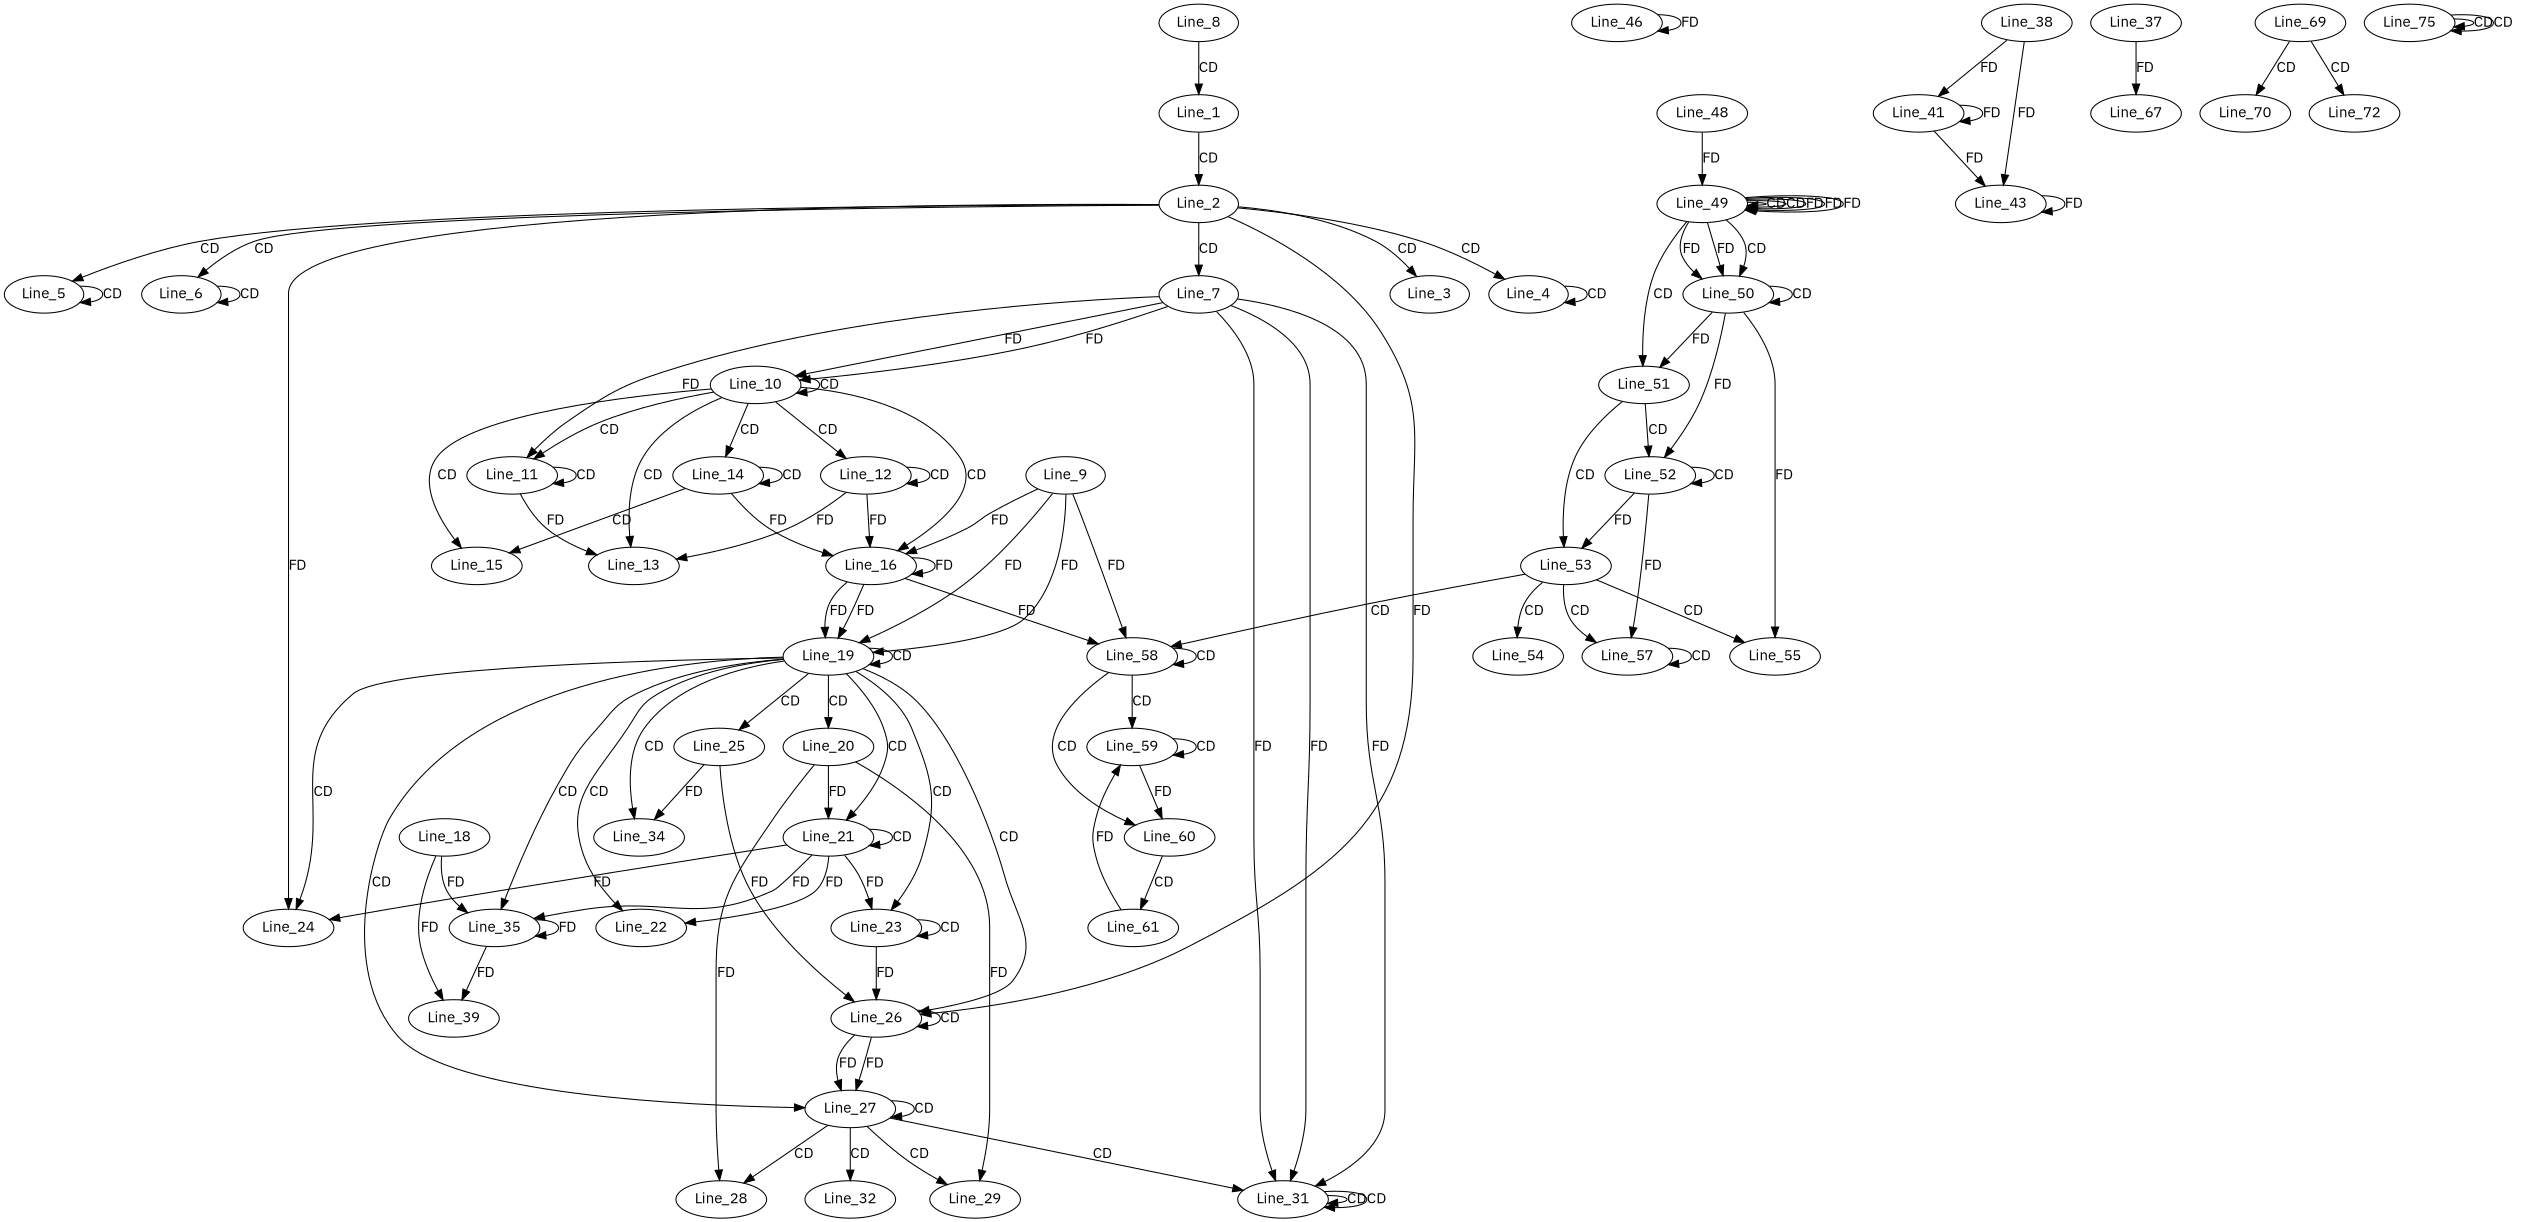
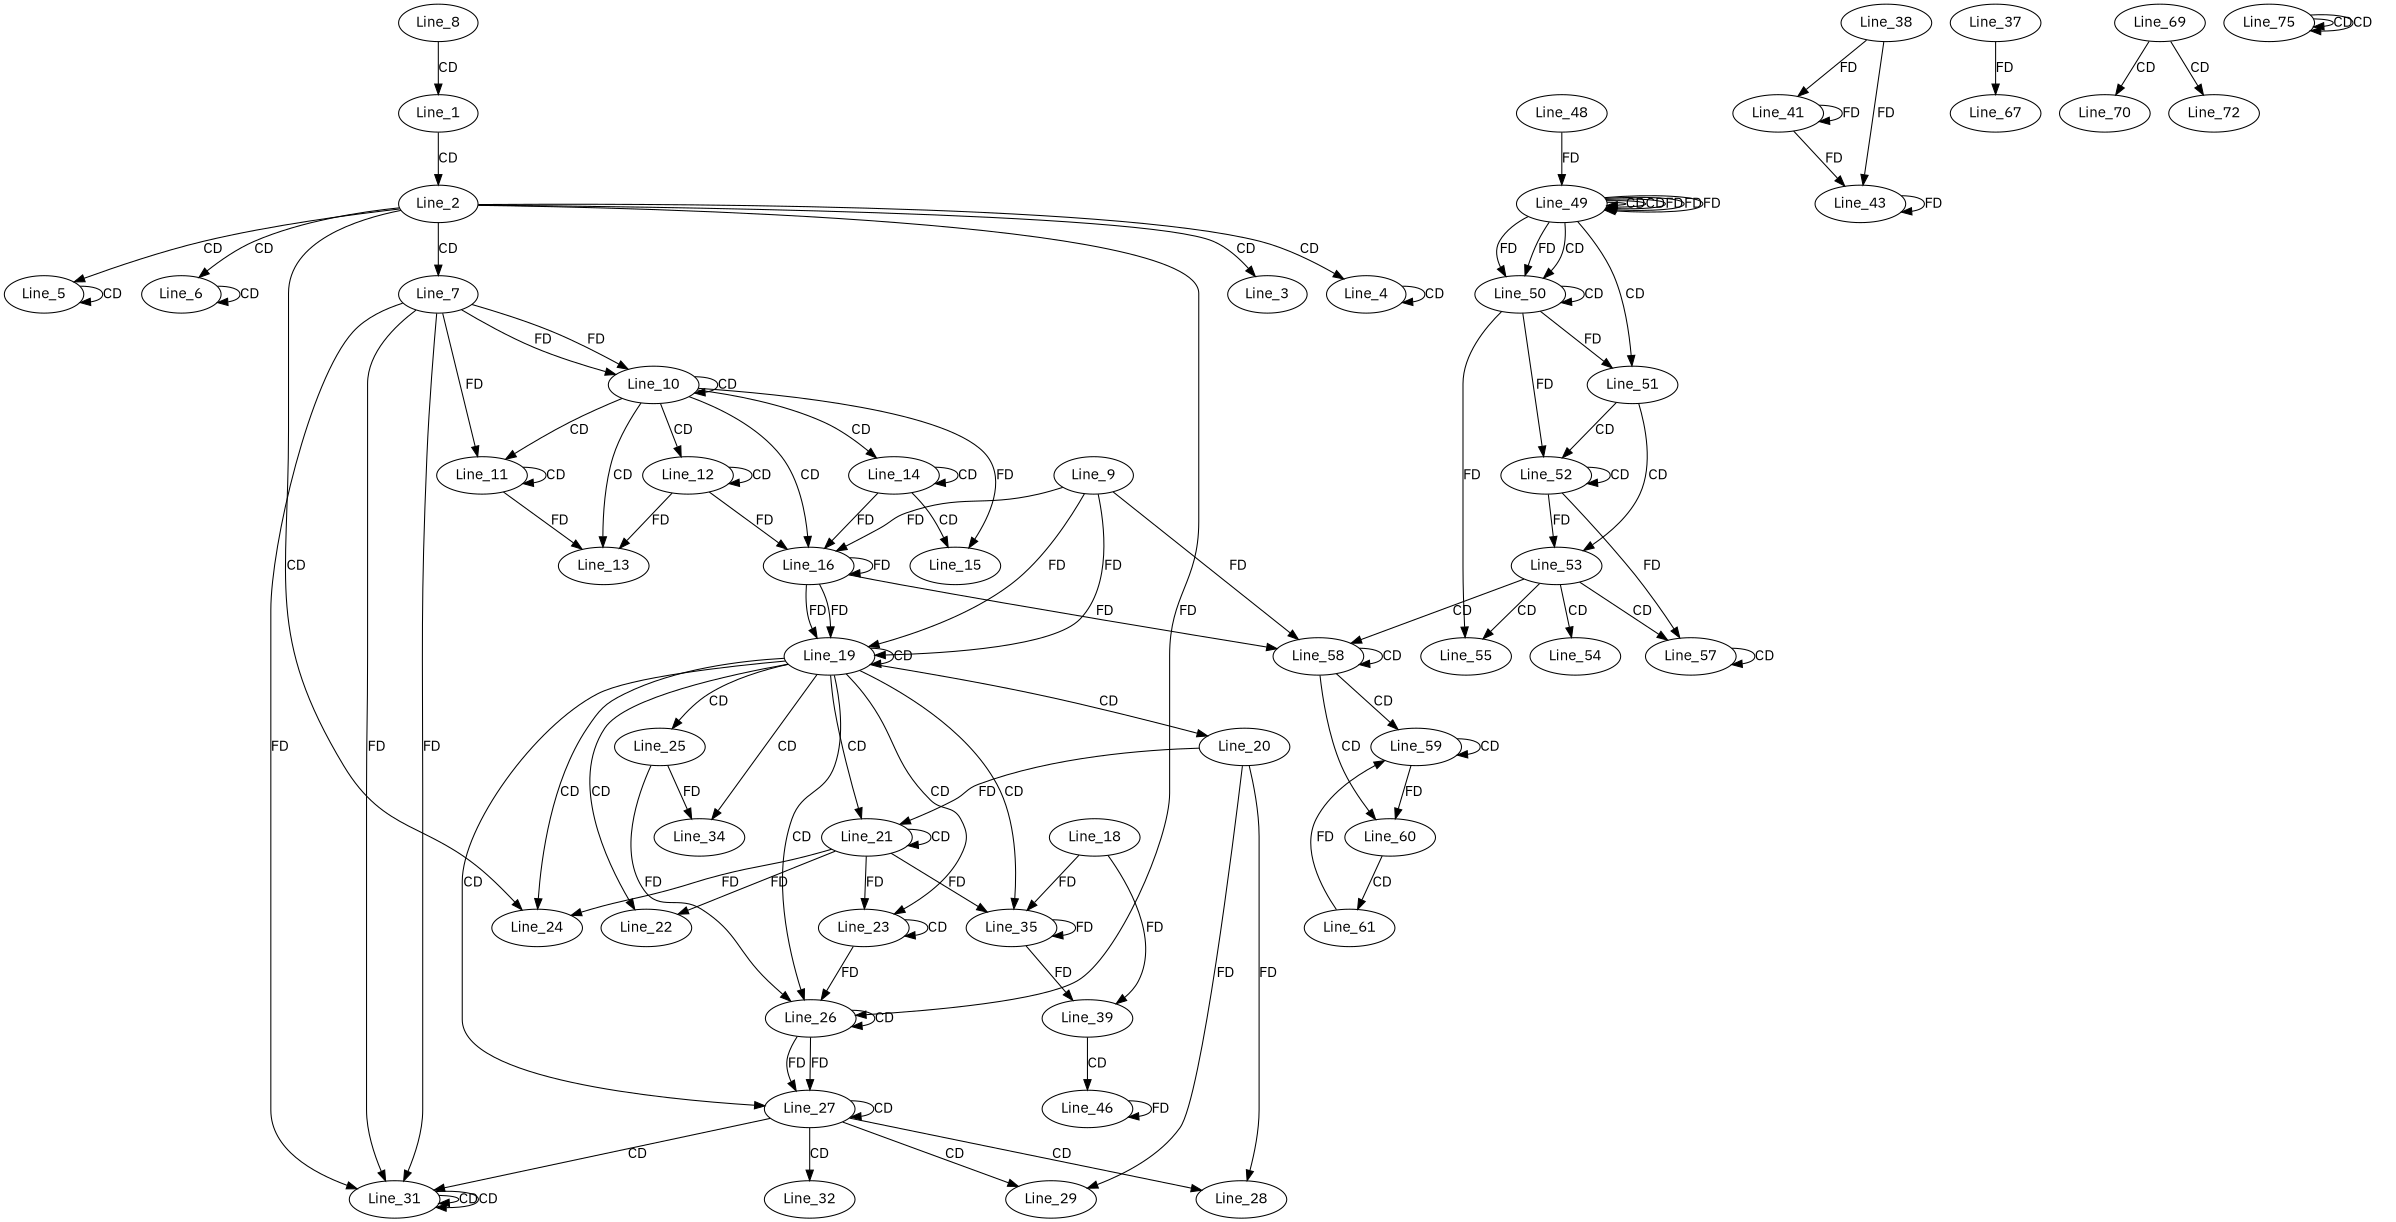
(447, 475) -> (1005, 475)
(298, 566) -> (296, 566)
none -> (1087, 1058)
